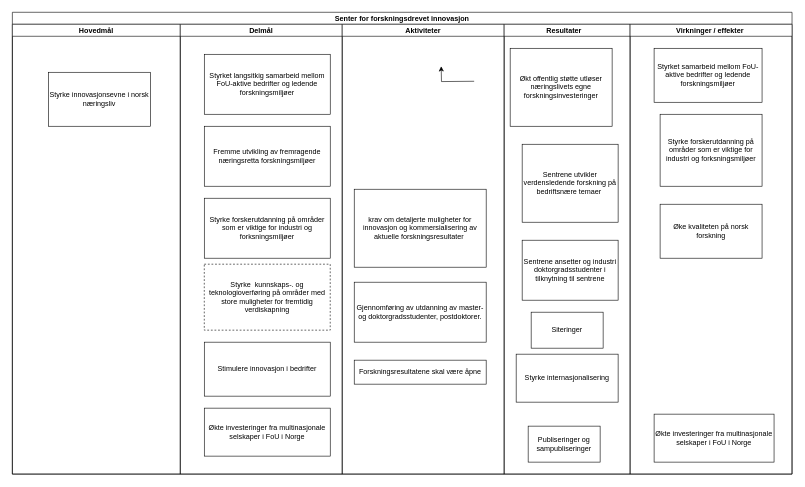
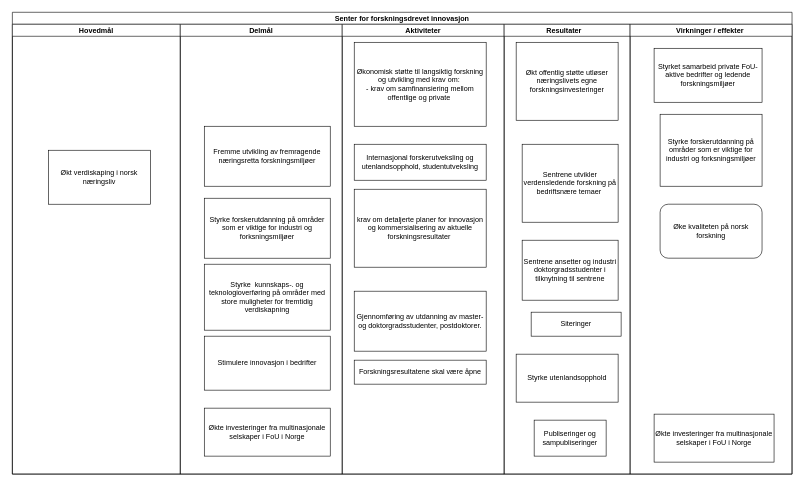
(708, 75) -> (708, 75)
(267, 84) -> none
none -> (420, 84)
(561, 87) -> (567, 81)
(99, 99) -> none
none -> (420, 162)
none -> (99, 177)
(420, 228) -> (420, 228)
(711, 231) -> (711, 231)
(267, 297) -> (267, 297)
(420, 312) -> (420, 321)
(567, 330) -> (576, 324)
(267, 369) -> (267, 363)
(567, 378) -> (567, 378)
(564, 444) -> (570, 438)
